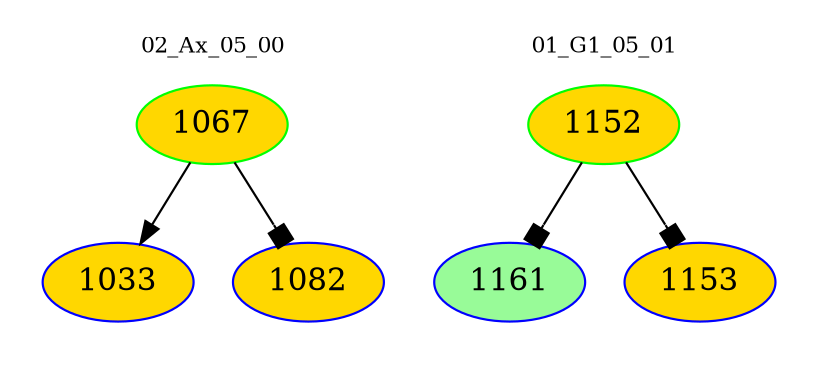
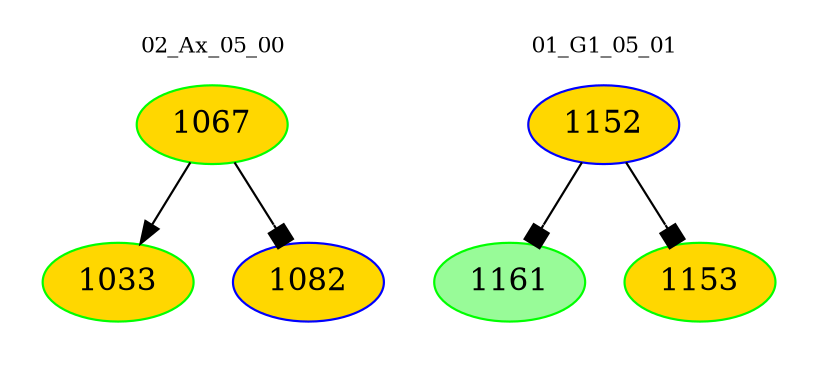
(604, 125) -> (604, 125)
(118, 282) -> (118, 282)
(510, 282) -> (510, 282)
(700, 282) -> (700, 282)
